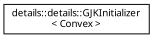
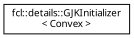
(77, 19) -> (67, 19)
